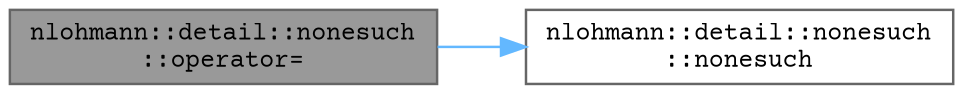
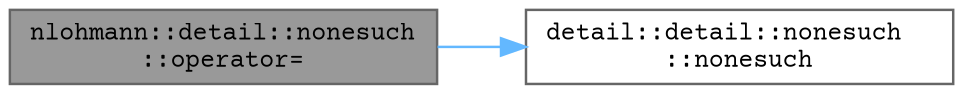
(740, 47) -> (740, 47)
